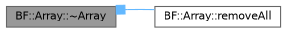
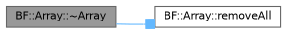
(141, 9) -> (130, 24)
